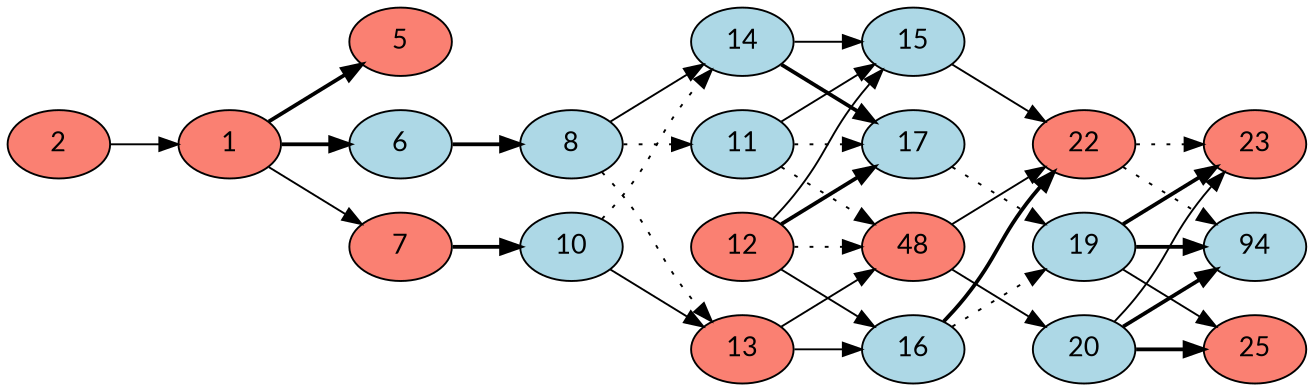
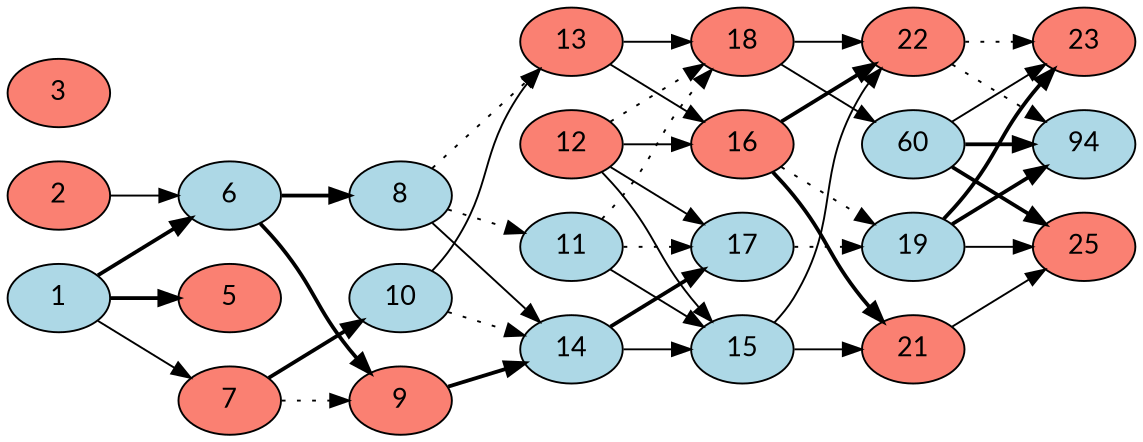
none -> (59, 93)
(135, 144) -> (135, 196)
(230, 144) -> (59, 298)
(816, 203) -> (649, 191)
(913, 247) -> (742, 42)
(913, 349) -> (742, 144)
none -> (913, 349)
(1084, 349) -> (913, 144)
none -> (401, 401)
